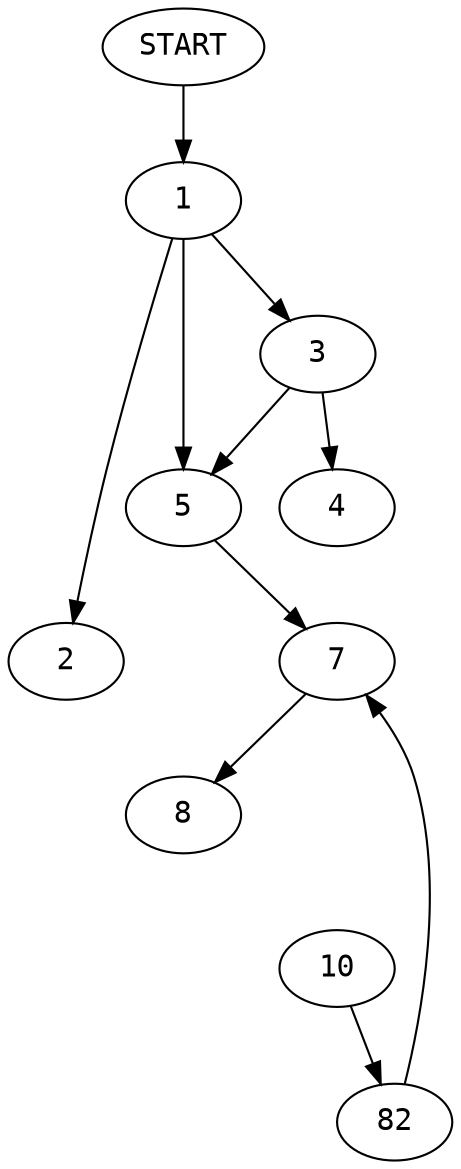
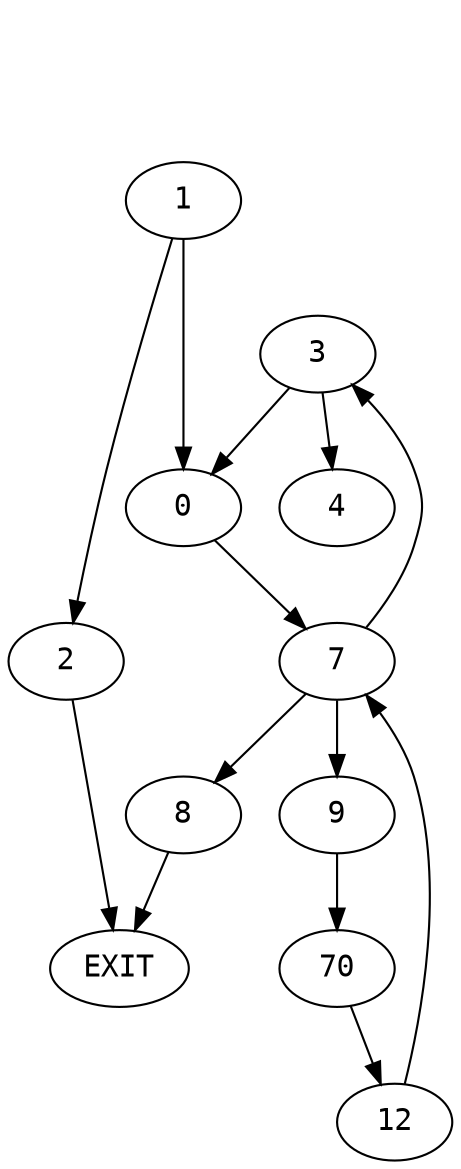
(183, 47) -> none
(243, 269) -> (422, 513)
(183, 508) -> (183, 508)
none -> (337, 815)
none -> (119, 969)
(337, 969) -> (337, 969)
(395, 1122) -> (395, 1122)
